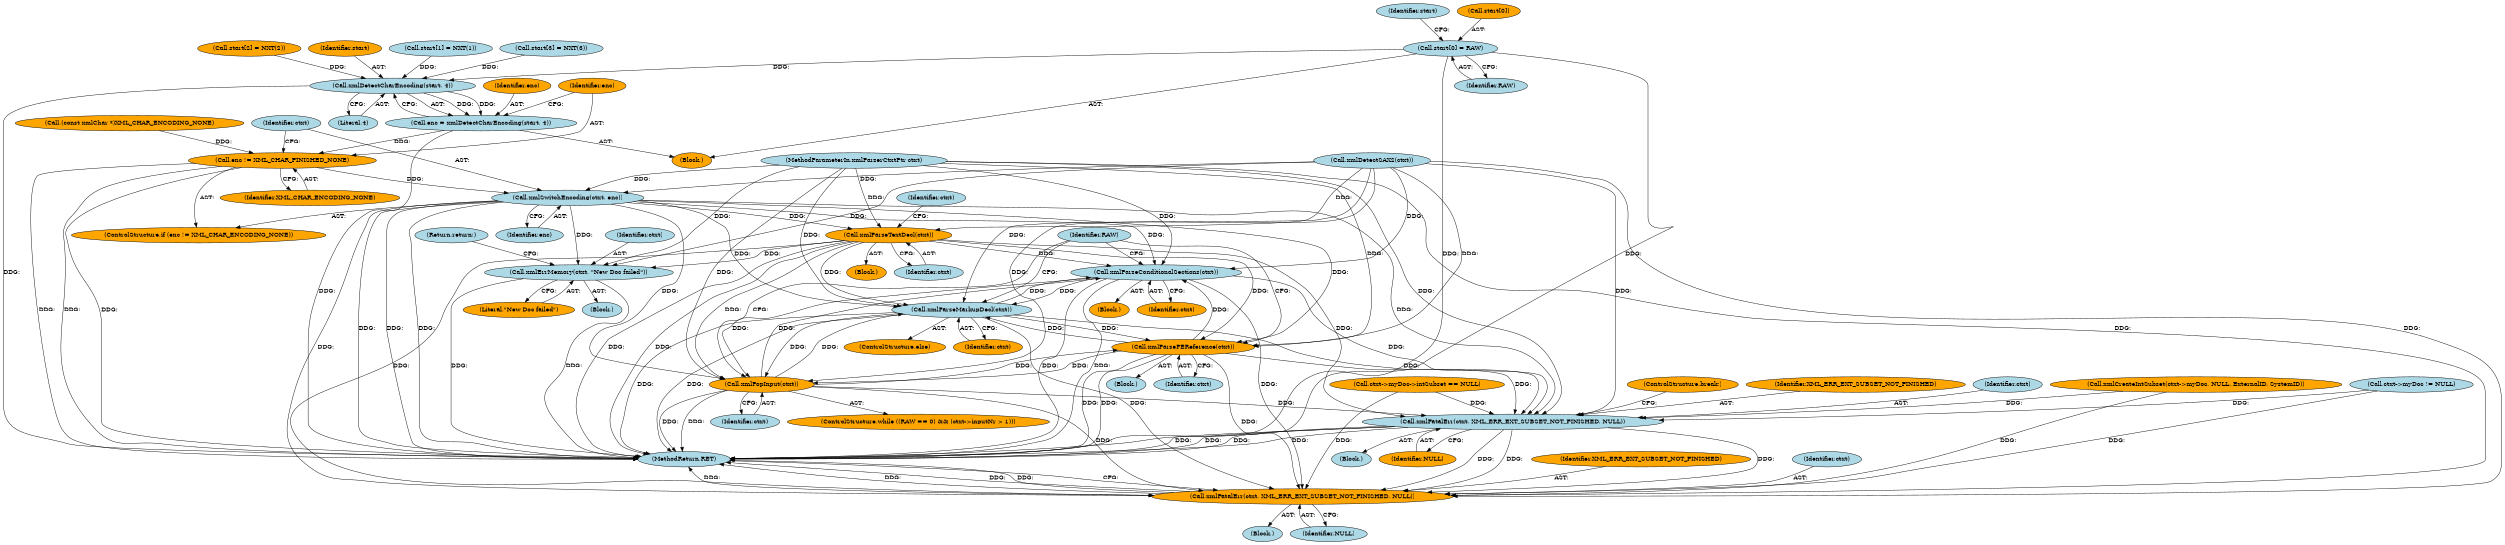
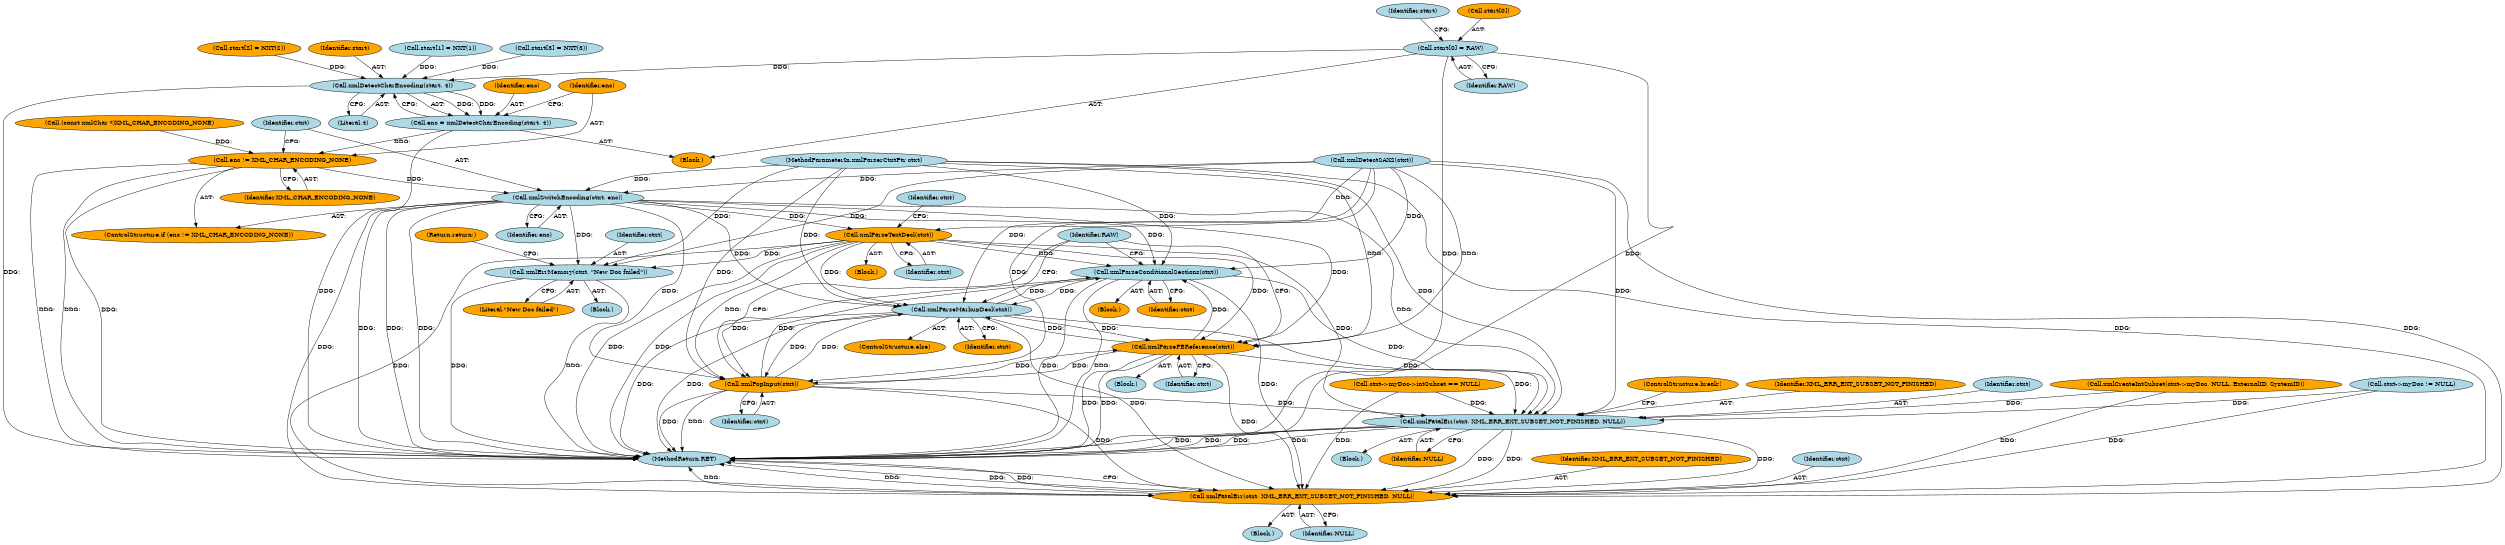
(282, 161) -> (282, 161)
(865, 197) -> none
(451, 235) -> (451, 235)
(918, 422) -> none
